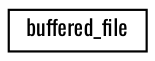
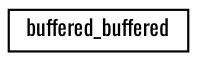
(78, 31) -> (98, 31)
